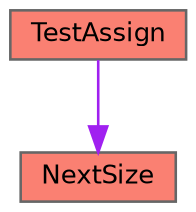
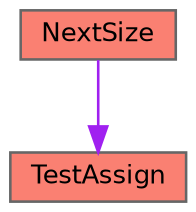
(98, 93) -> (98, 93)
